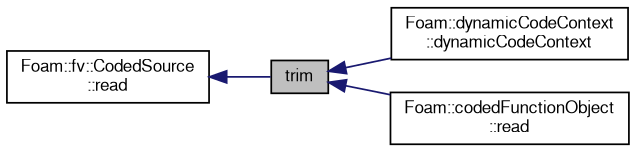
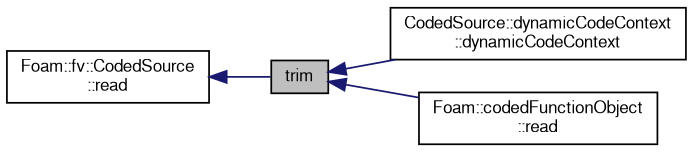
(510, 34) -> (538, 34)
